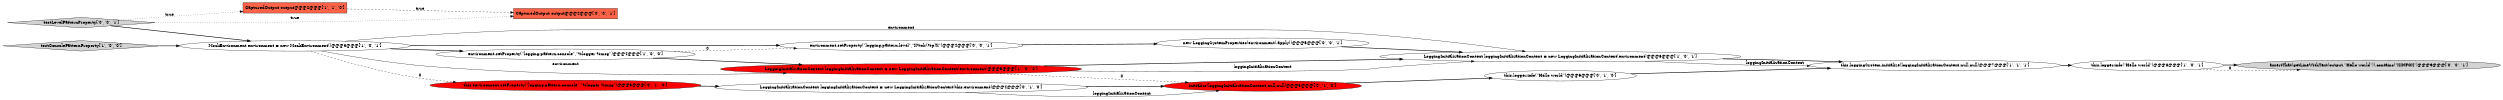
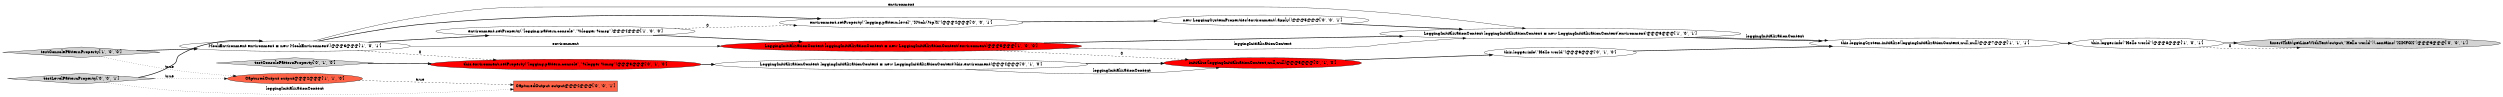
(295, 8) -> (295, 79)
(295, 18) -> (295, 89)
none -> (295, 63)
none -> (169, 69)
